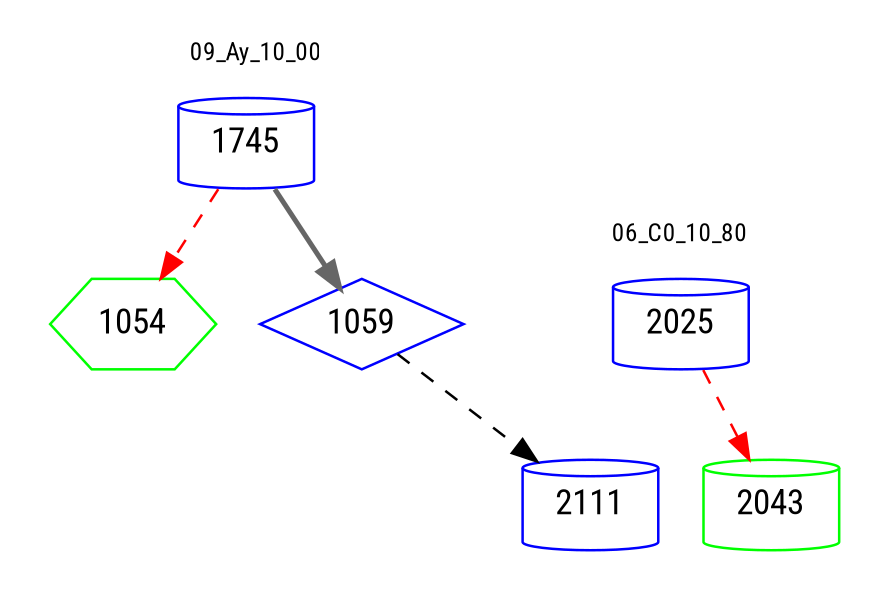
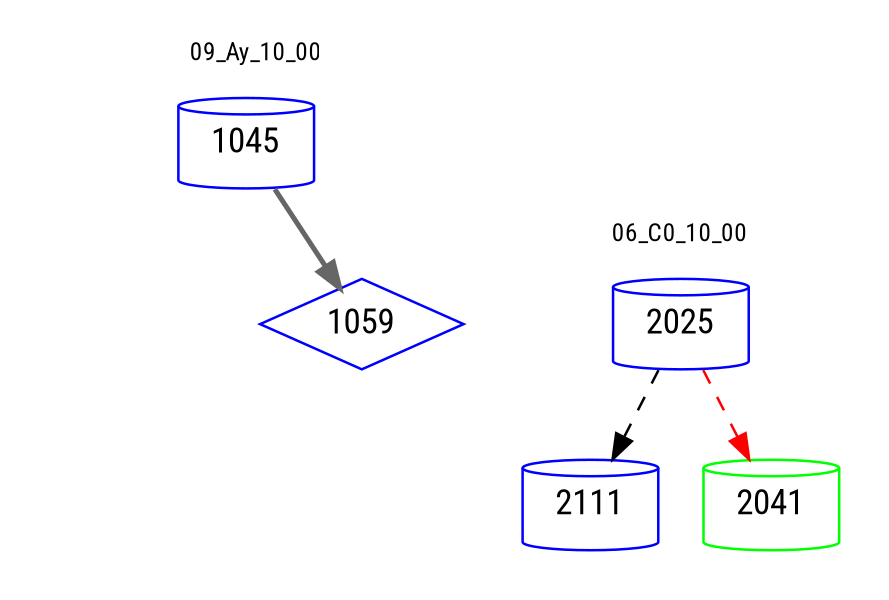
(246, 143) -> (246, 143)
(681, 235) -> (681, 235)
(133, 324) -> none
(463, 405) -> (641, 403)
(771, 505) -> (771, 505)
